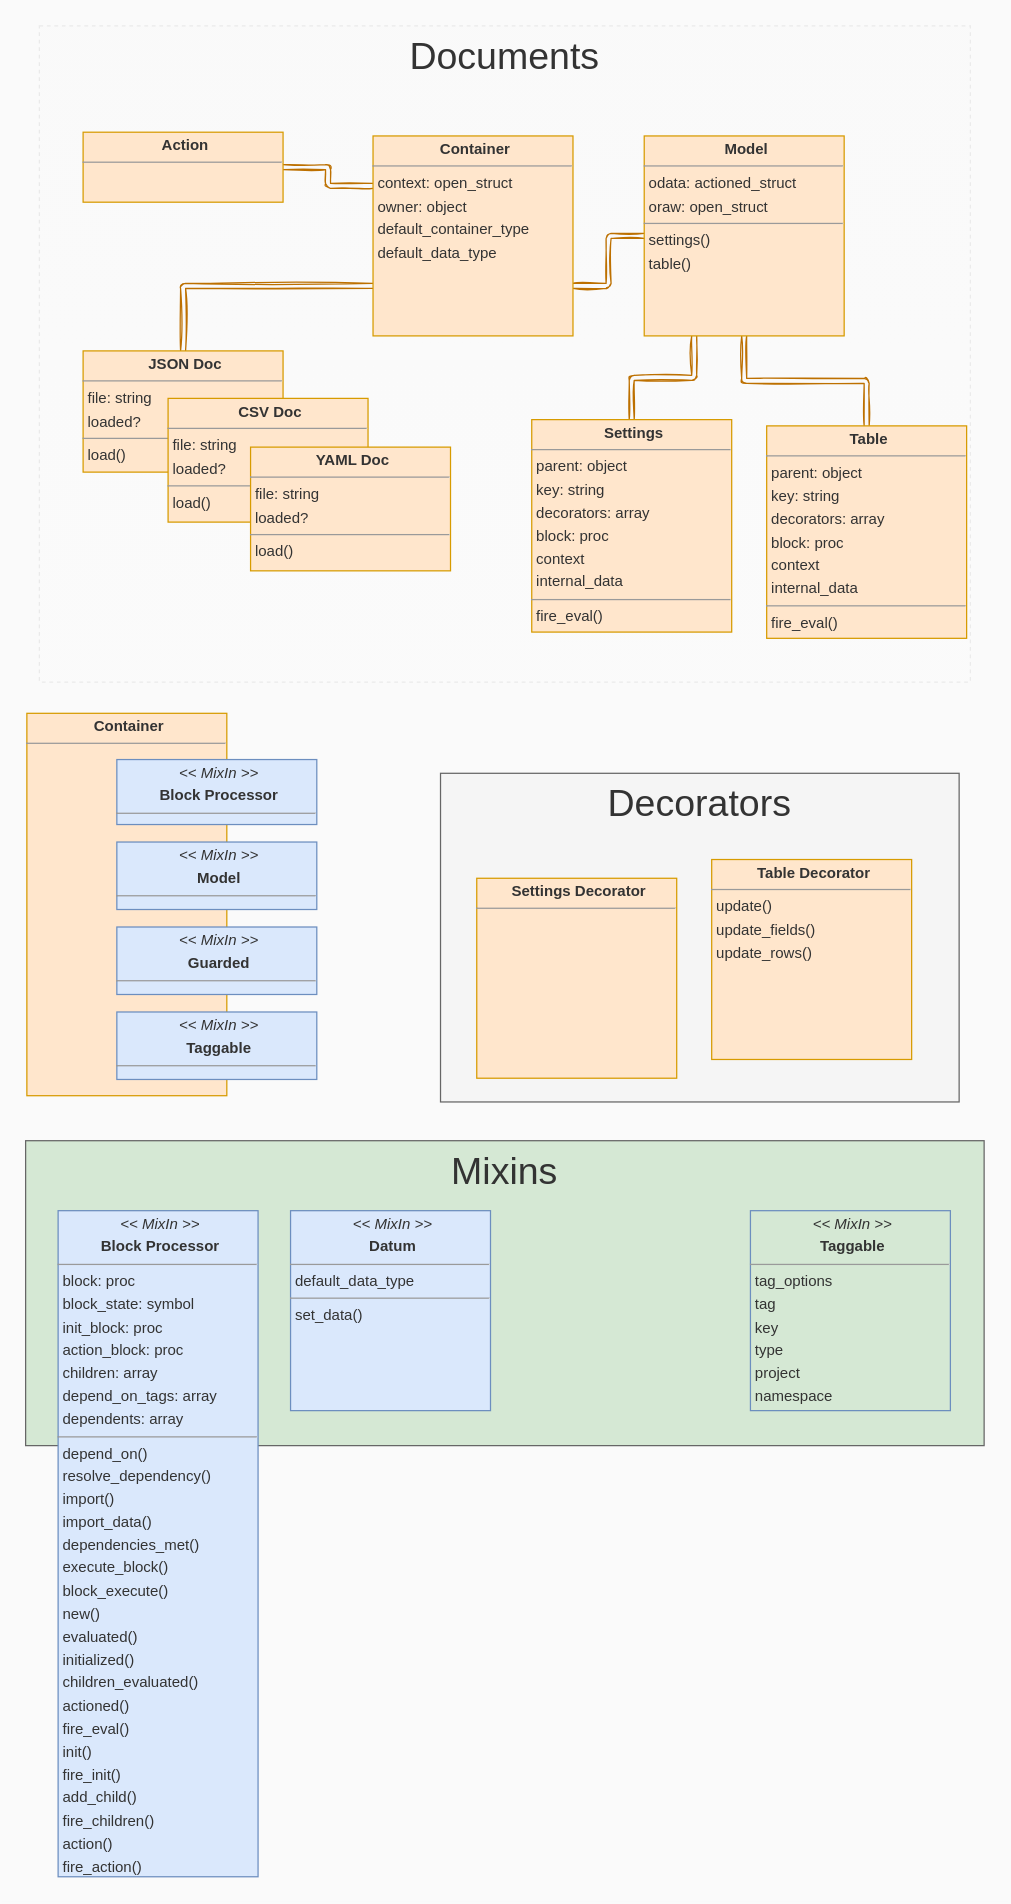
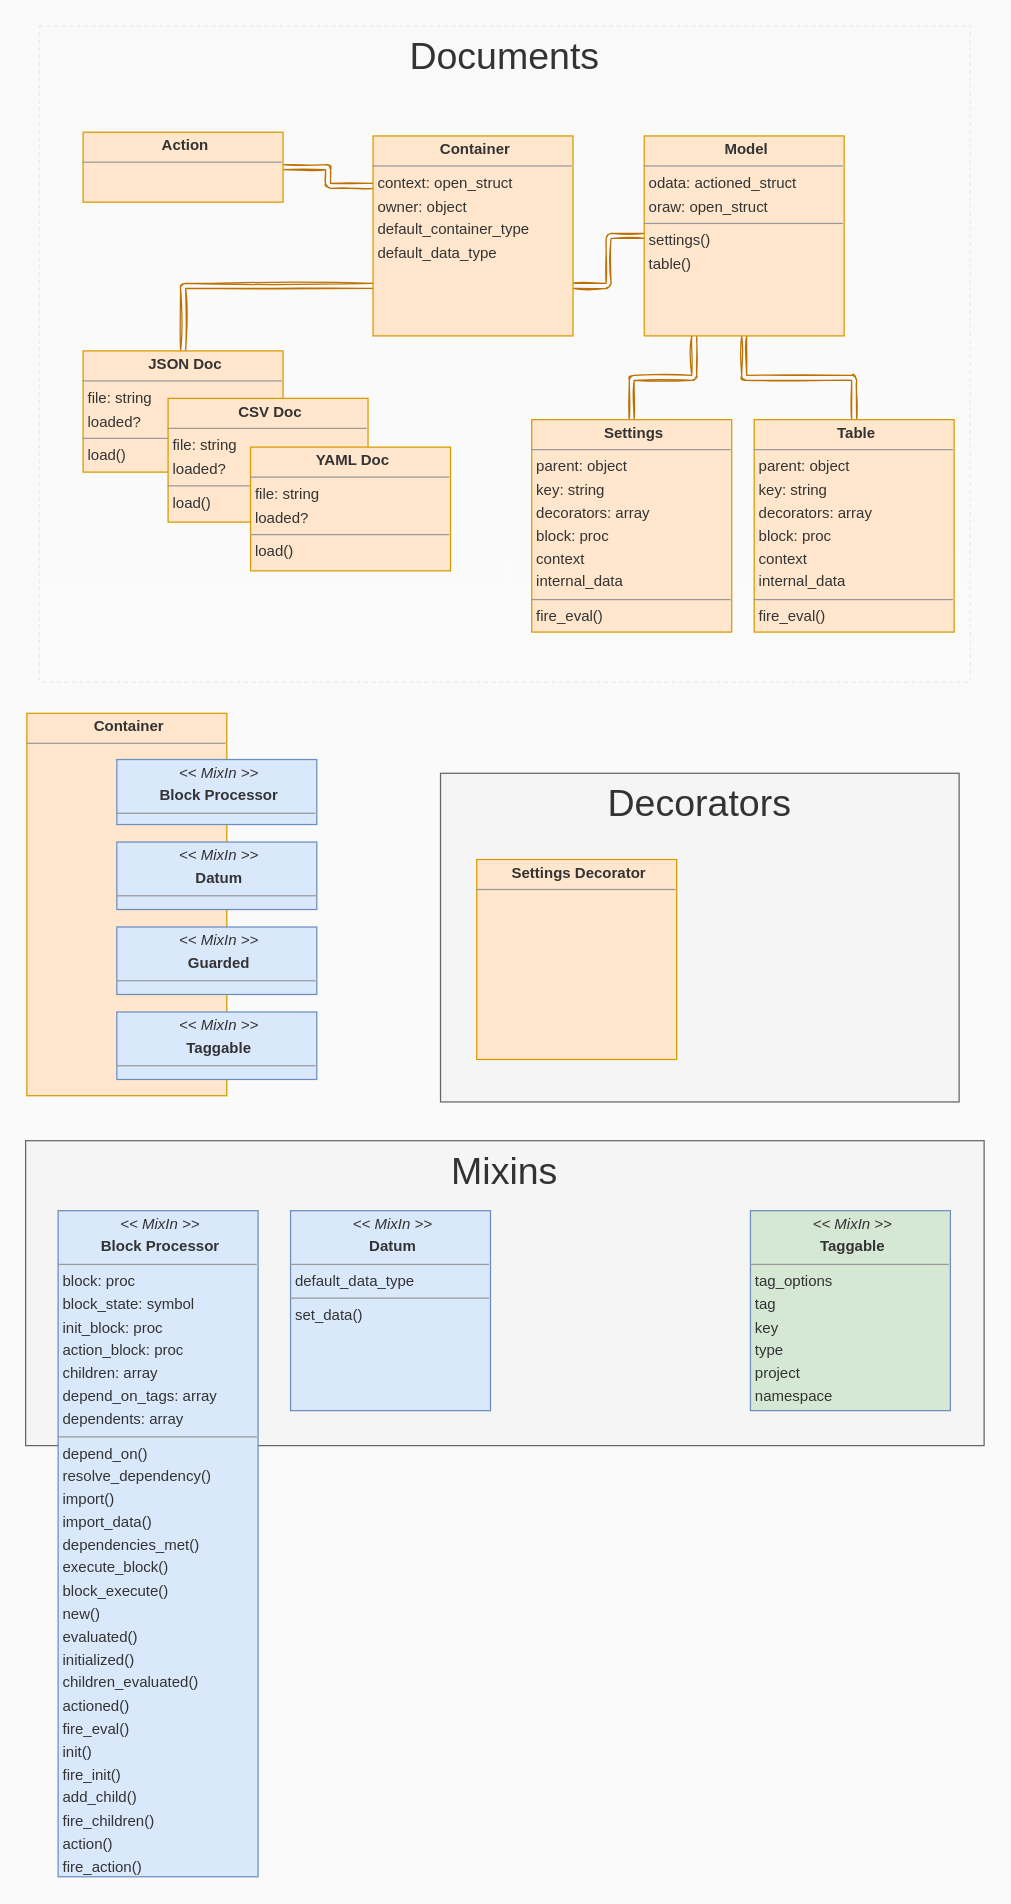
(867, 532) -> (854, 526)
(157, 842) -> (157, 842)
(812, 959) -> none
(577, 978) -> (577, 959)
(505, 1293) -> (505, 1293)
